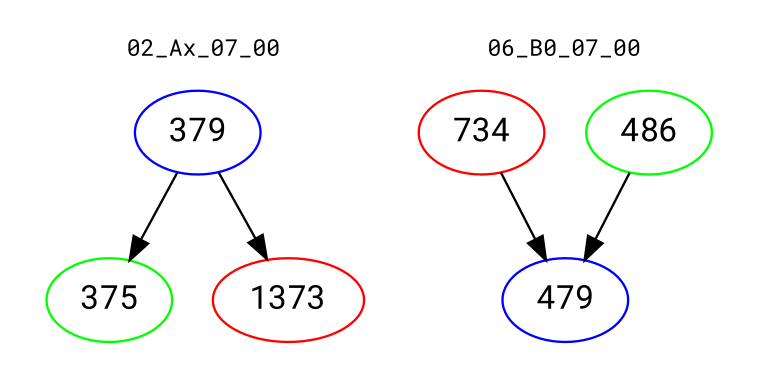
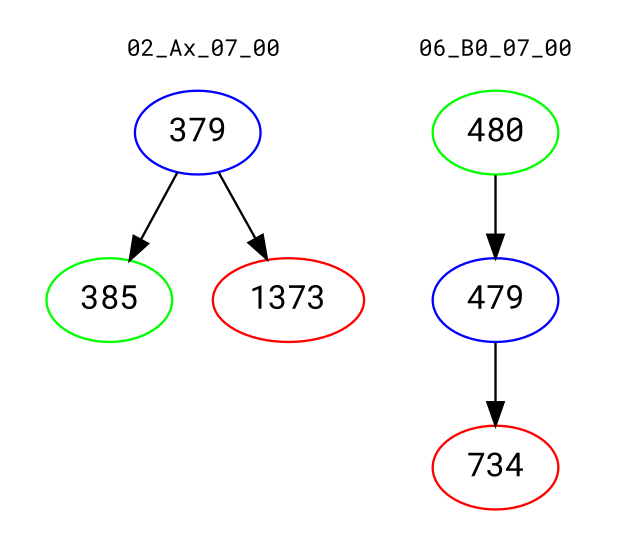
(649, 133) -> (496, 133)
(518, 206) -> (496, 372)
(109, 300) -> (109, 300)
